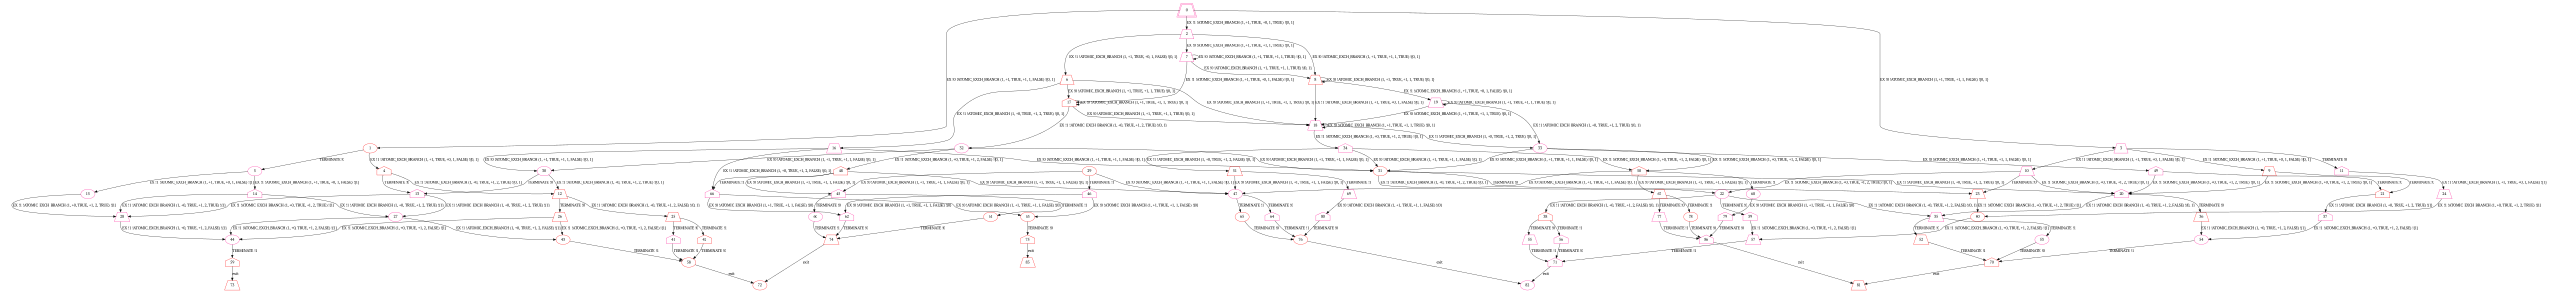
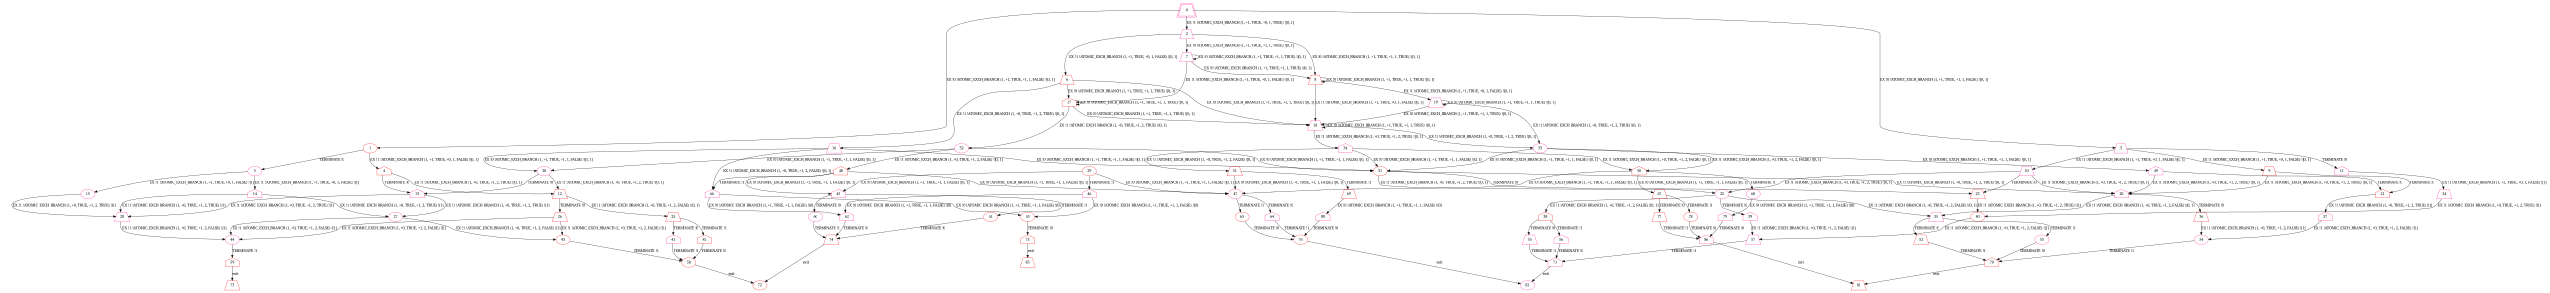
(1349, 194) -> (1349, 194)
(1659, 217) -> (1659, 217)
